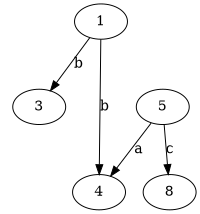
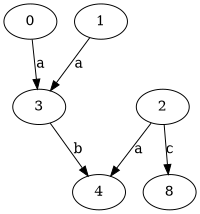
none -> (30, 22)
(79, 64) -> (79, 64)
(100, 102) -> (66, 145)
(163, 107) -> (163, 107)
